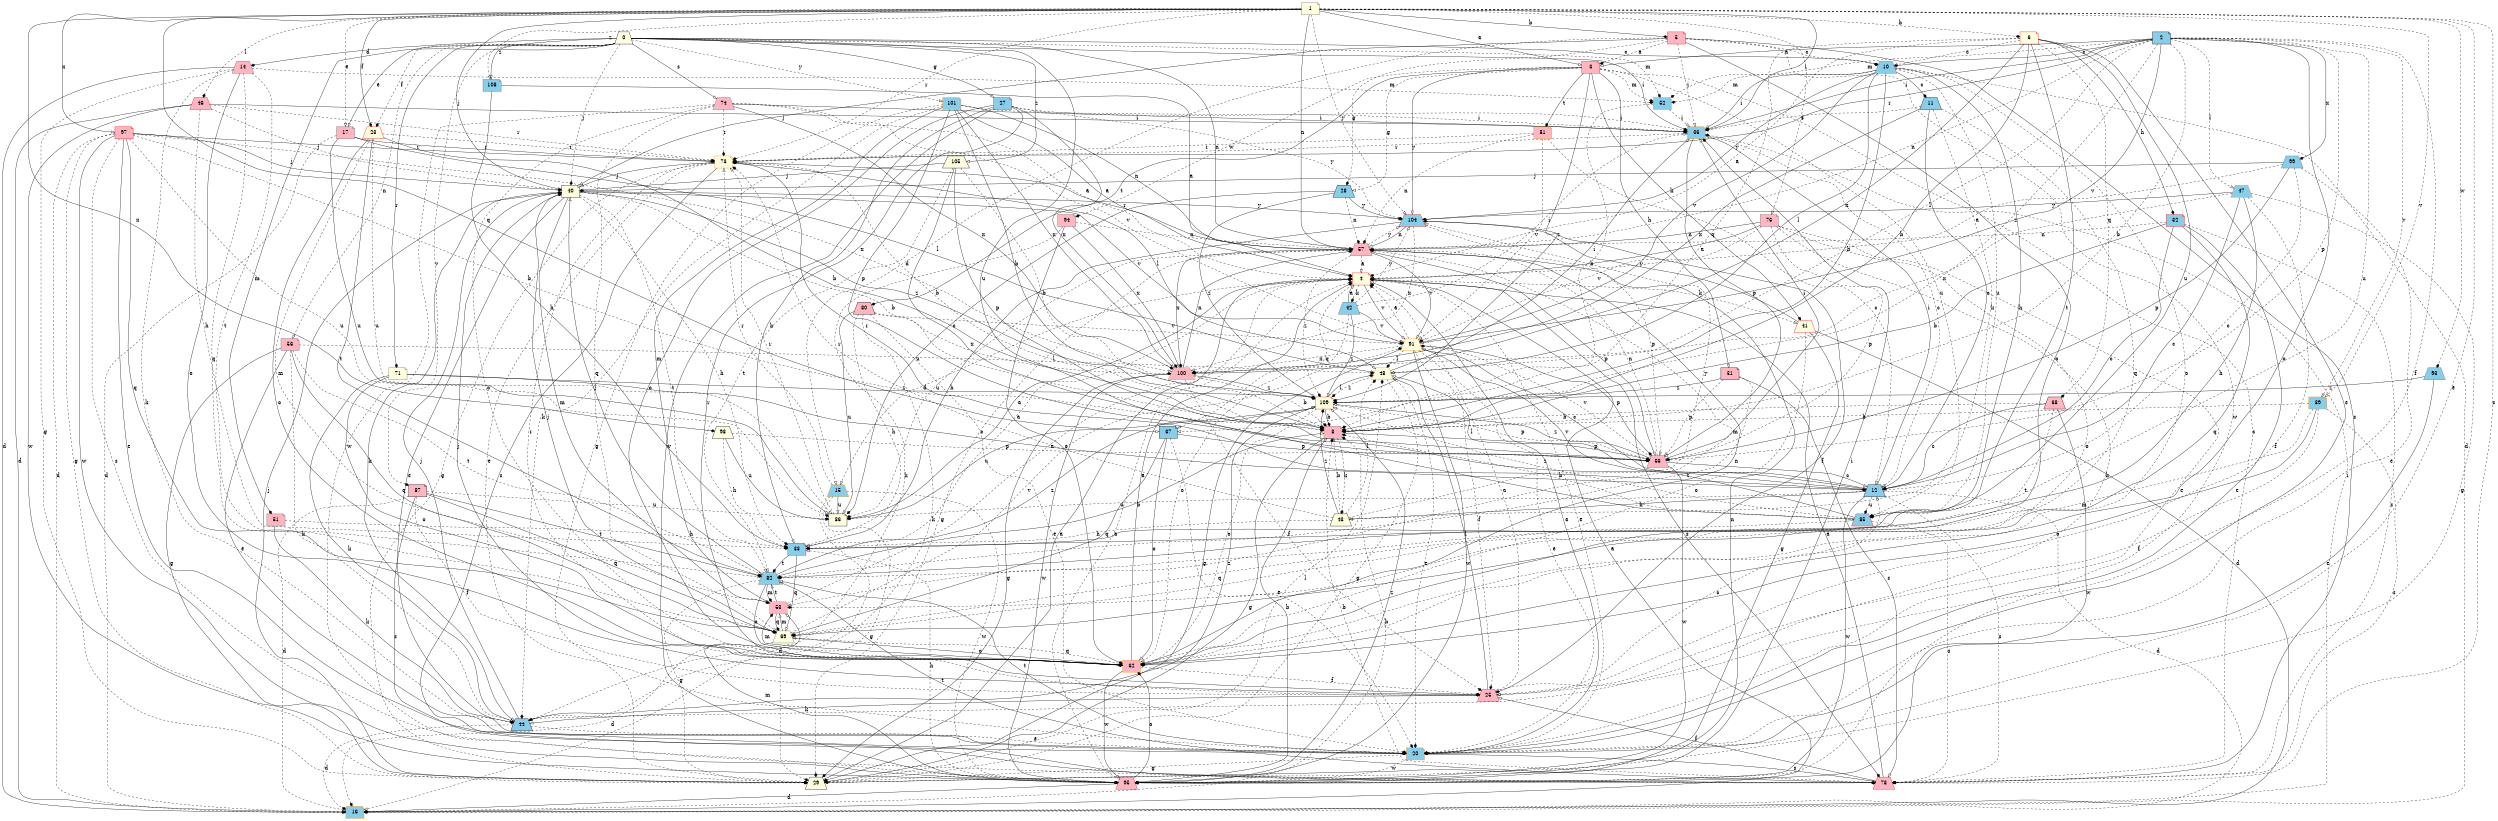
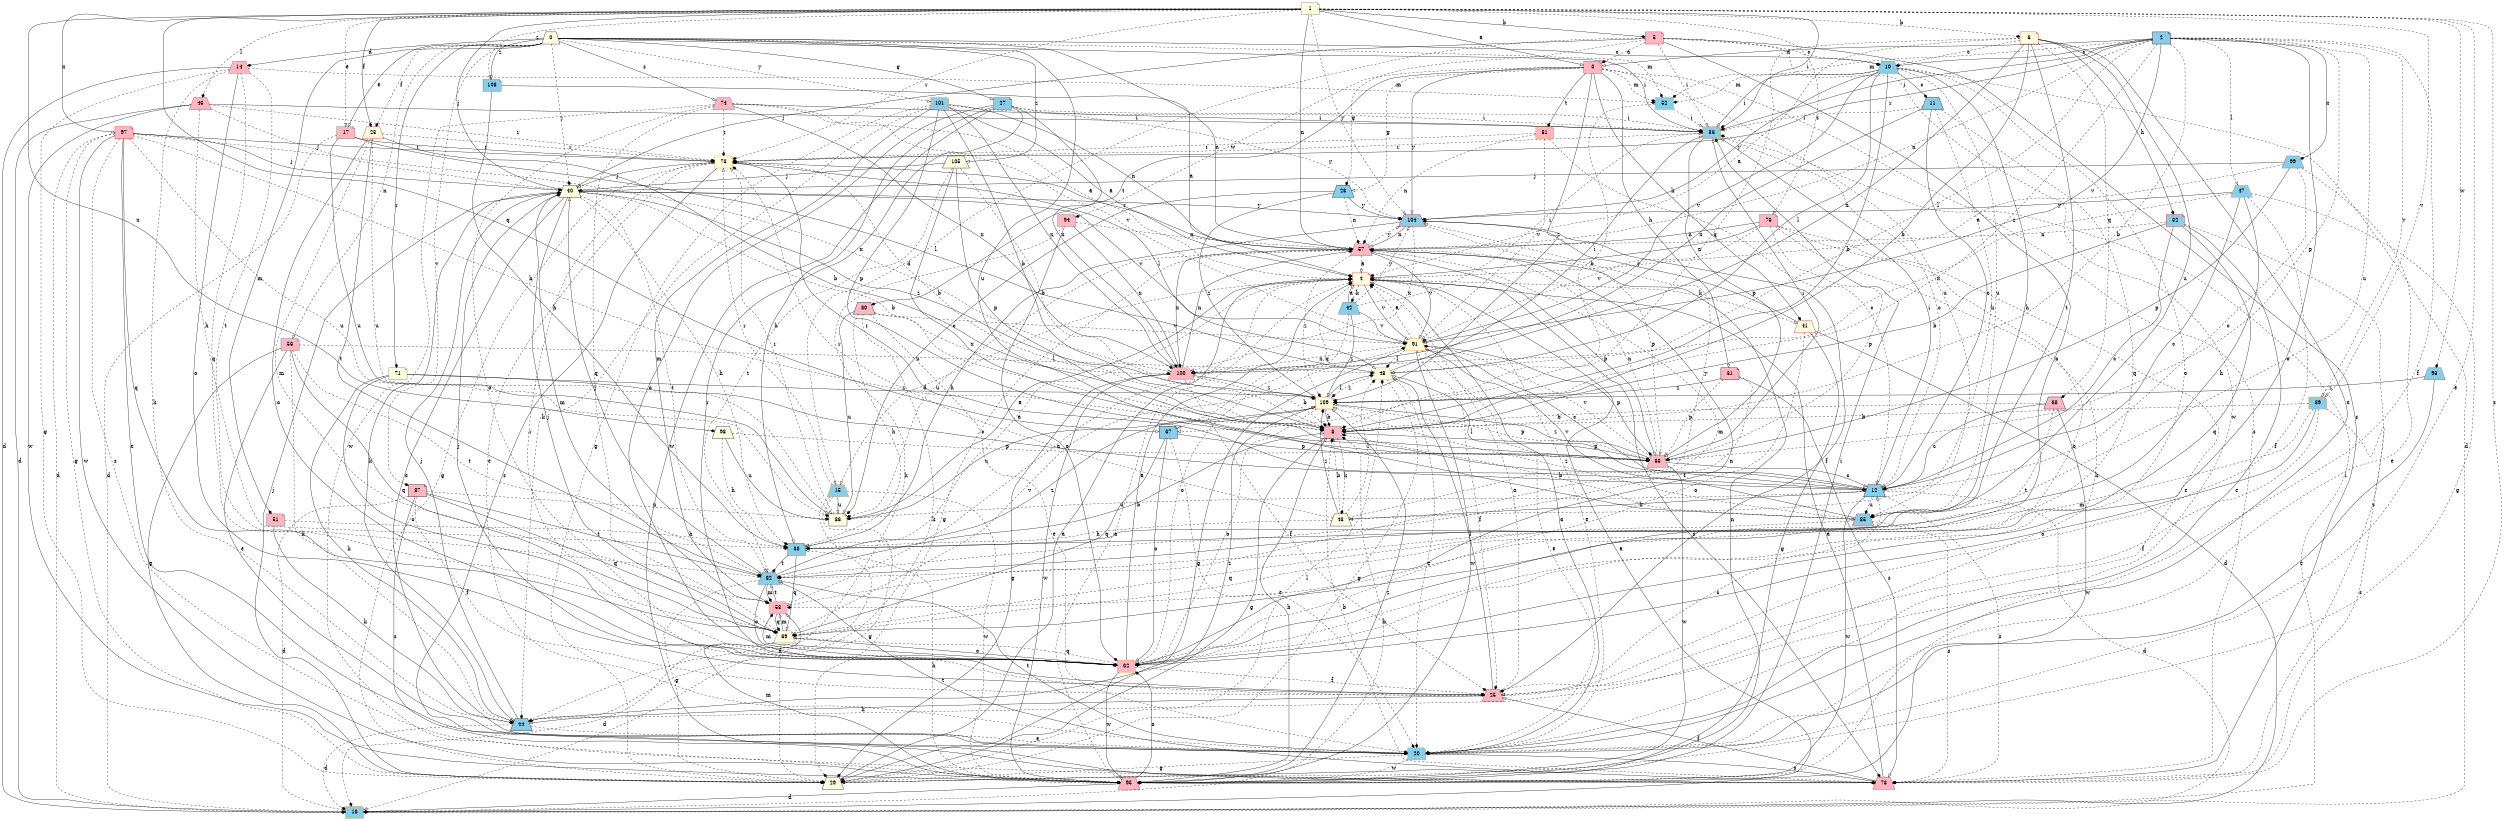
(571, 191) -> (570, 191)
